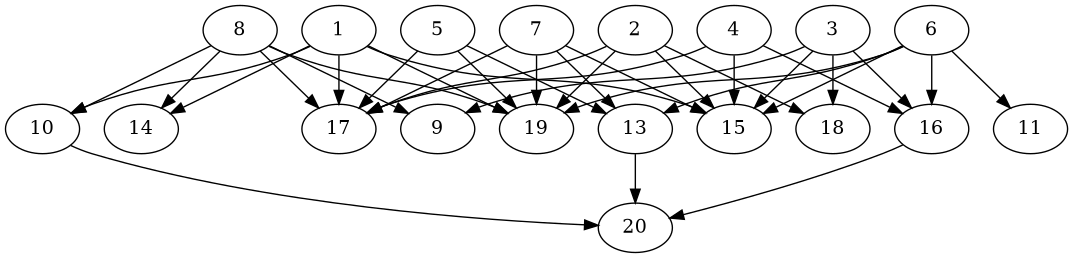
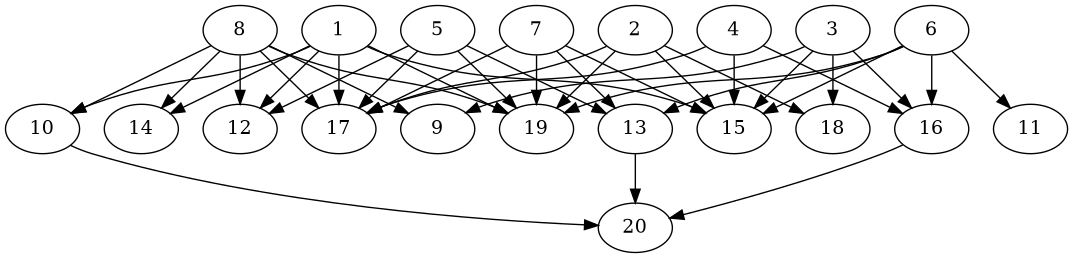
none -> (240, 129)
